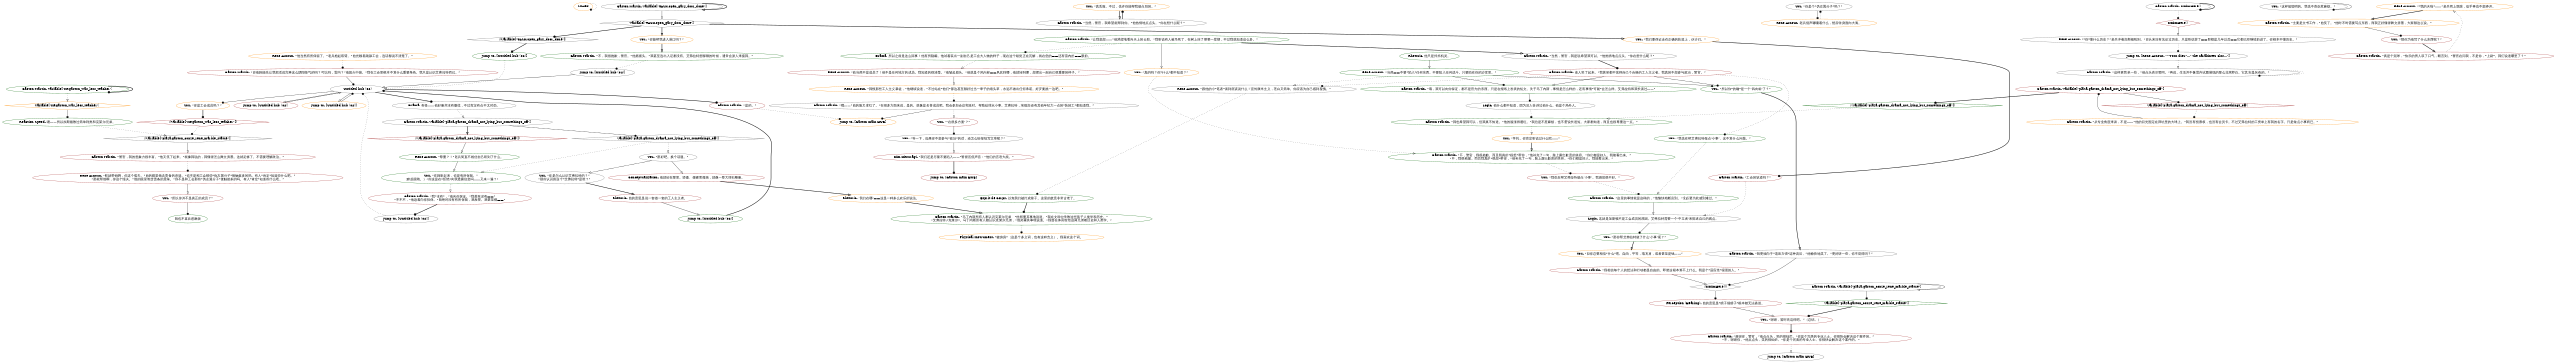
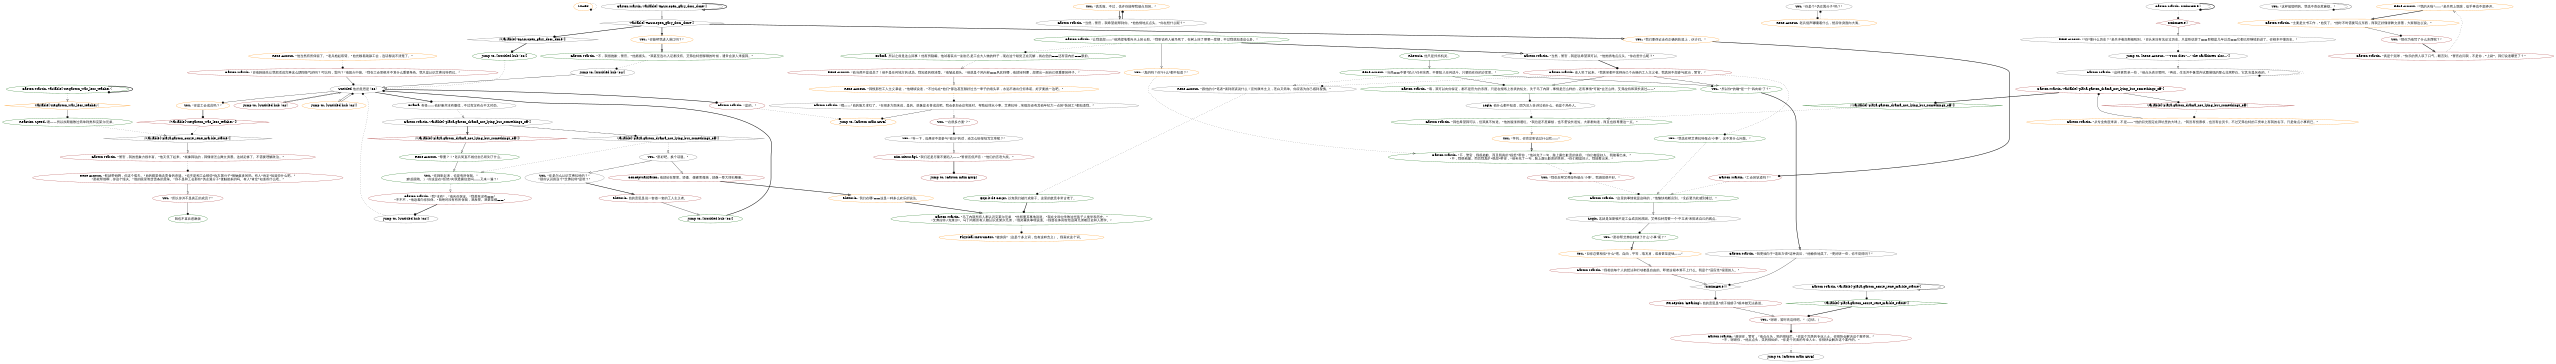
(1685, 81) -> (1685, 81)
(358, 89) -> (358, 89)
(1735, 208) -> (1701, 188)
